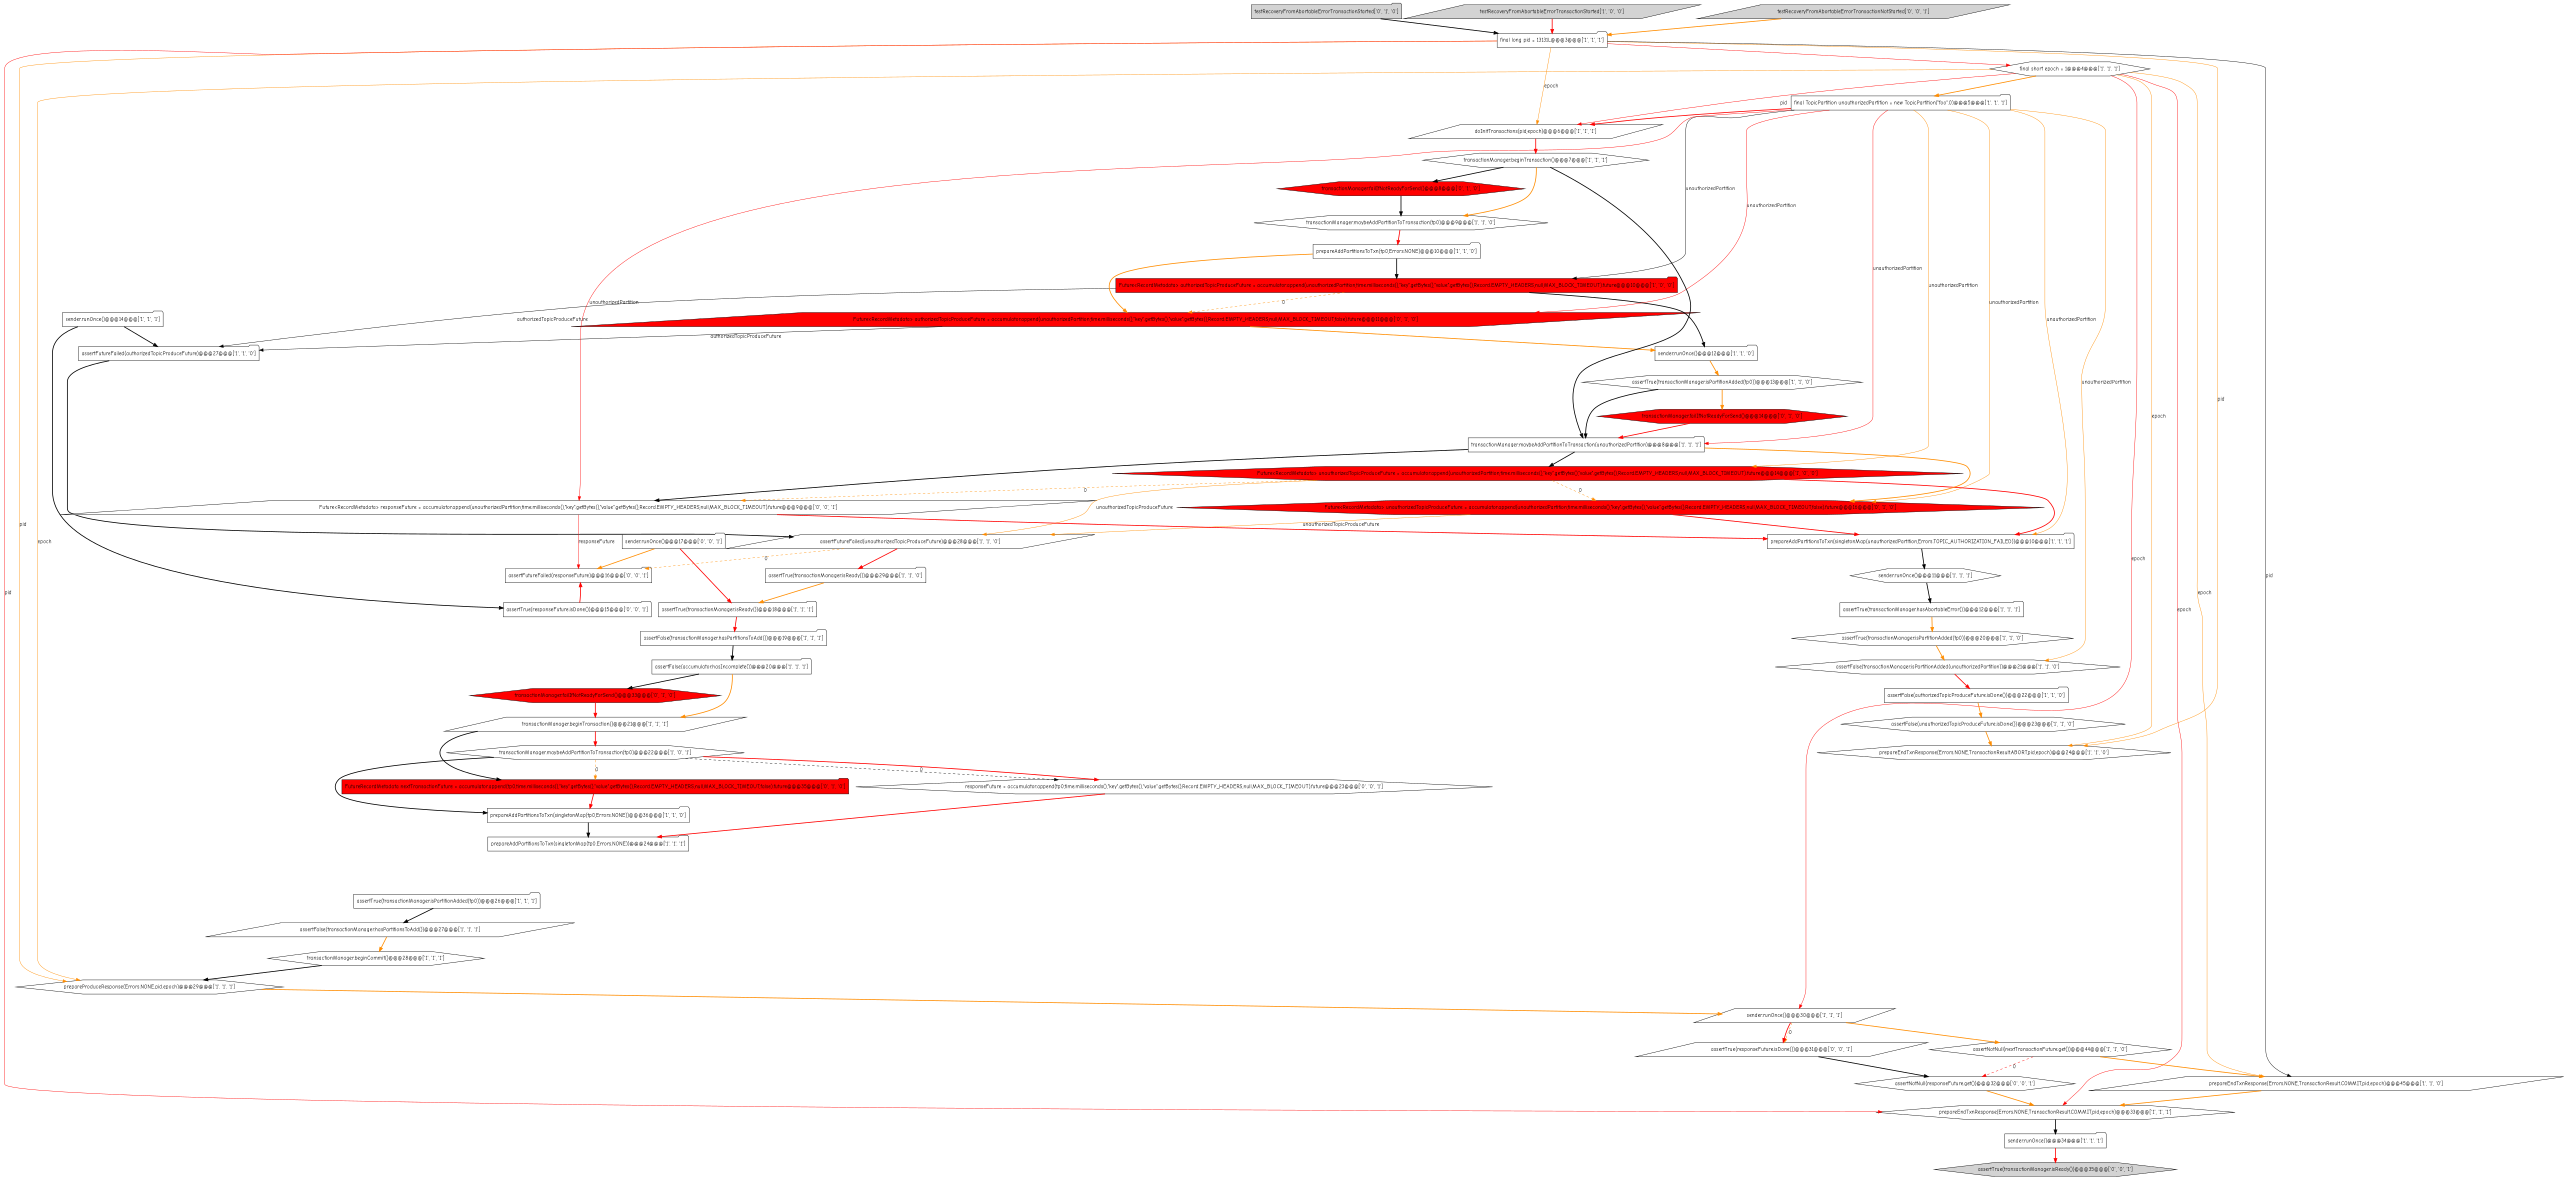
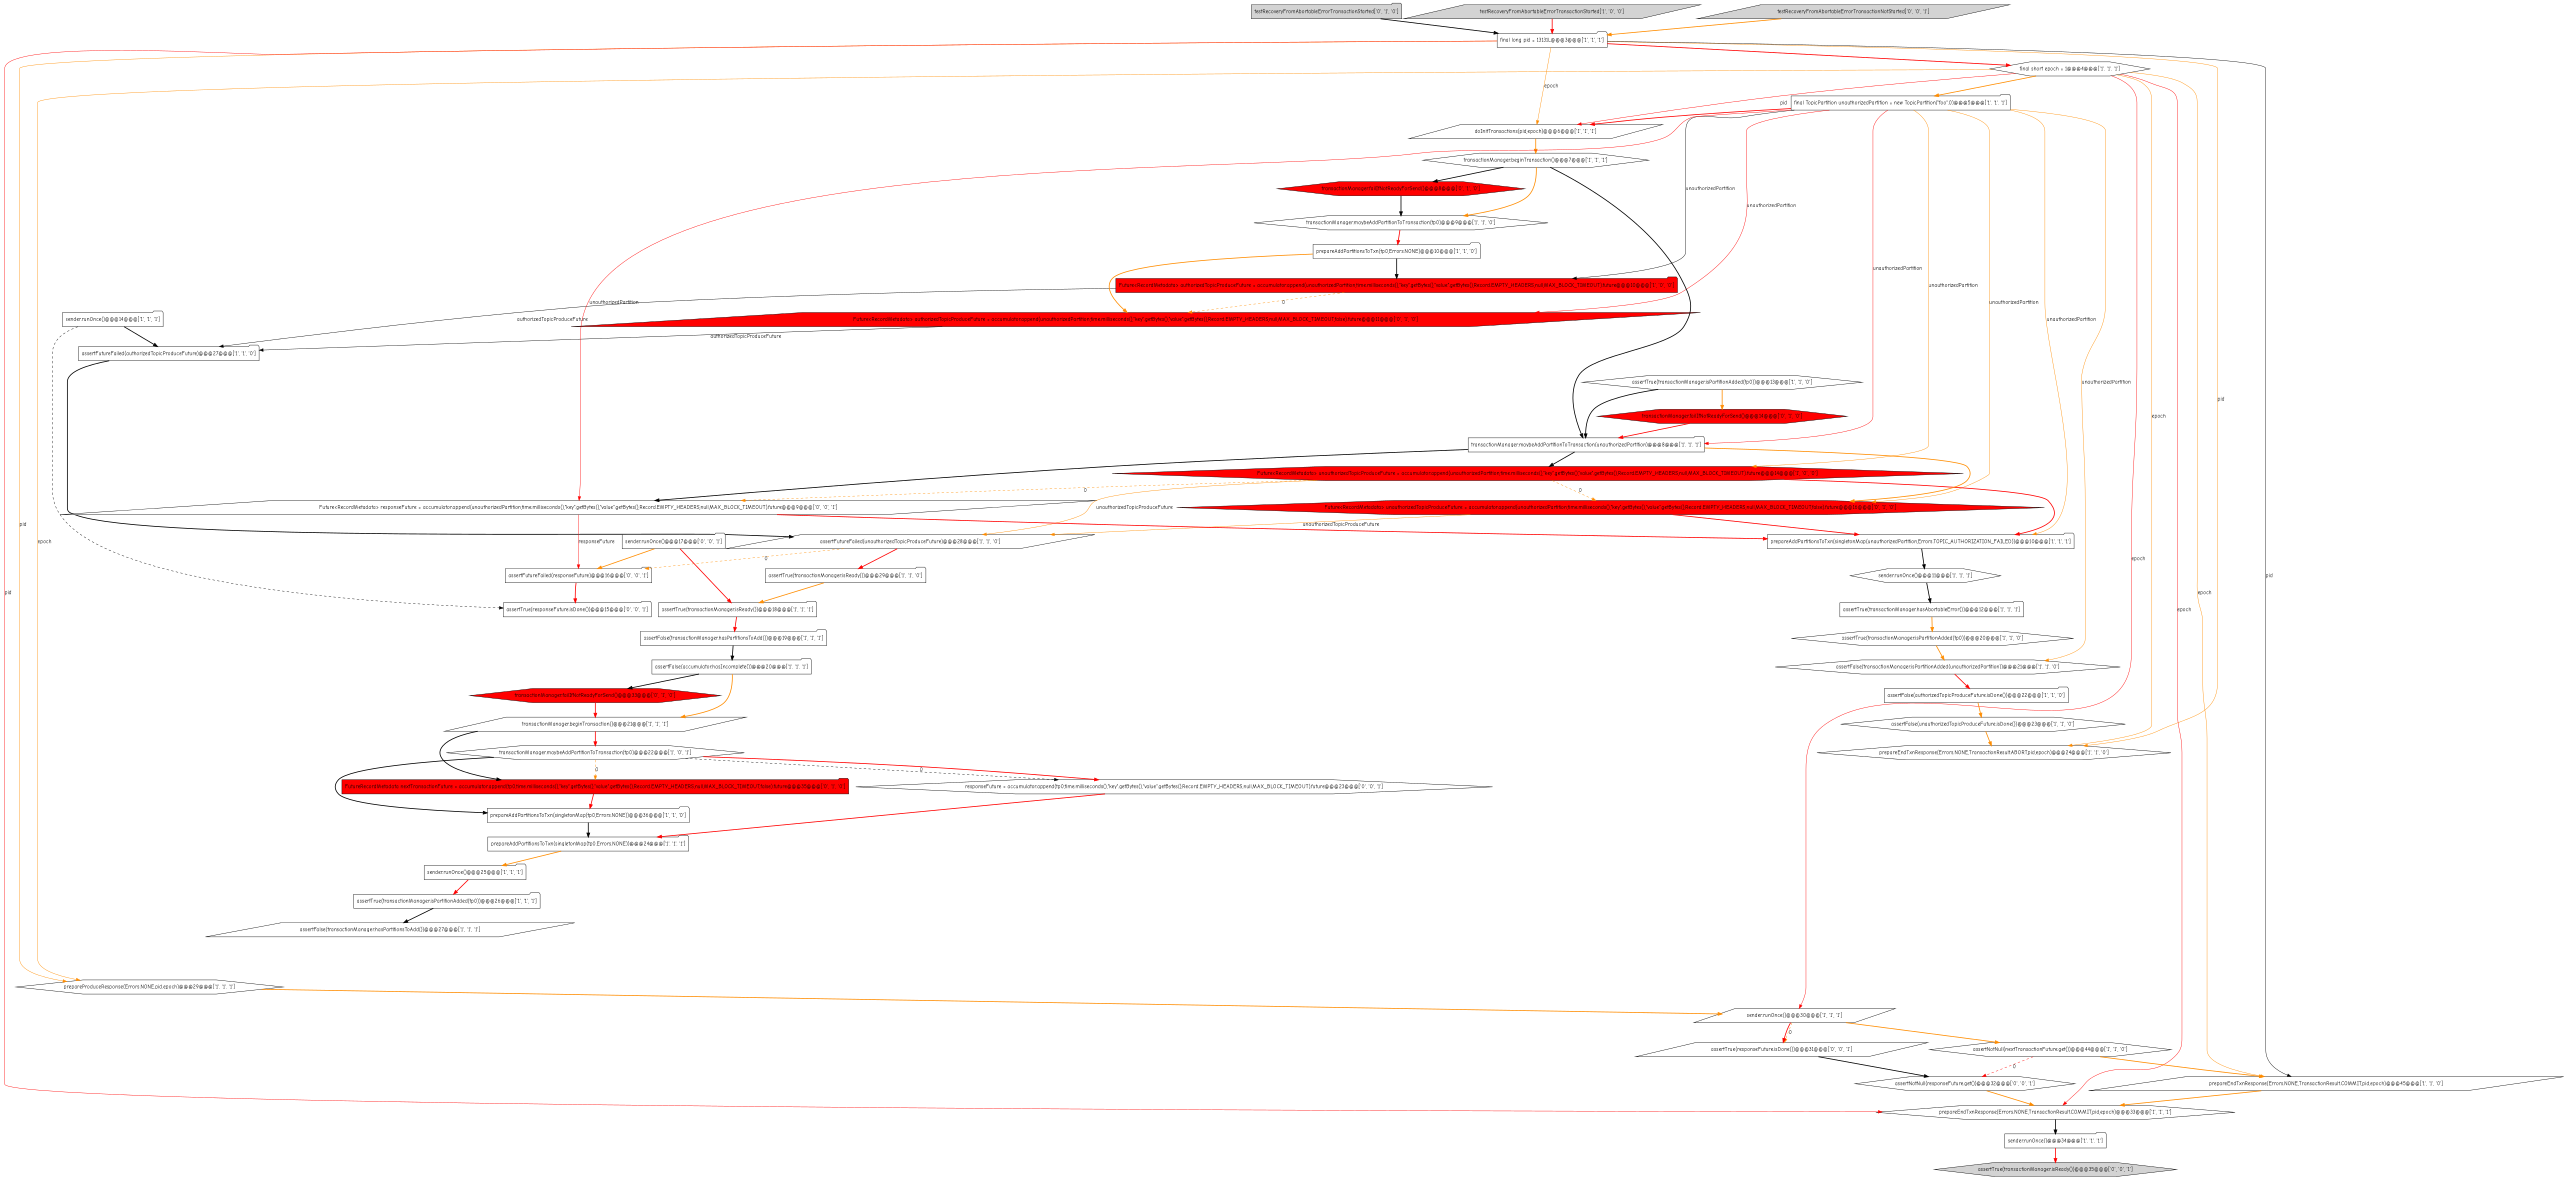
(1807, 54) -> (1807, 54)
(1536, 144) -> (1536, 144)
(1706, 354) -> none
(173, 570) -> (173, 570)
(580, 595) -> (575, 591)
none -> (475, 873)
(376, 958) -> none
